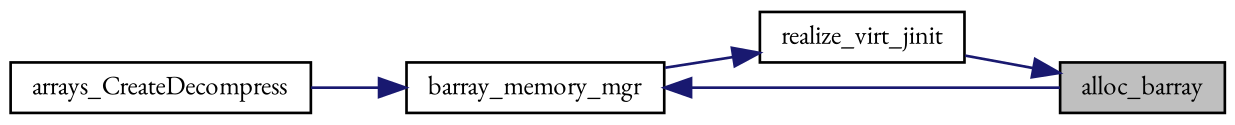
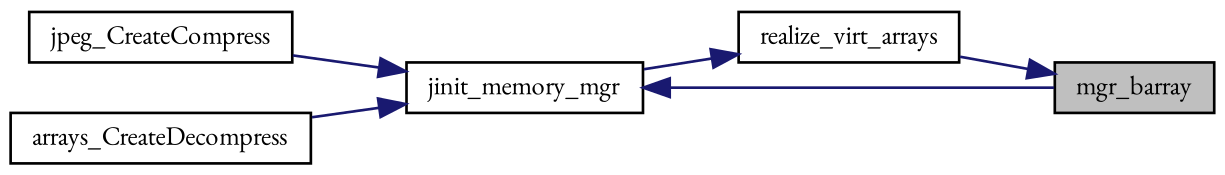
none -> (161, 37)
(862, 37) -> (849, 37)
(535, 88) -> (525, 88)
(1142, 88) -> (1135, 88)
